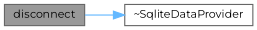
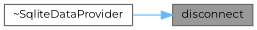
(99, 15) -> (147, 15)
